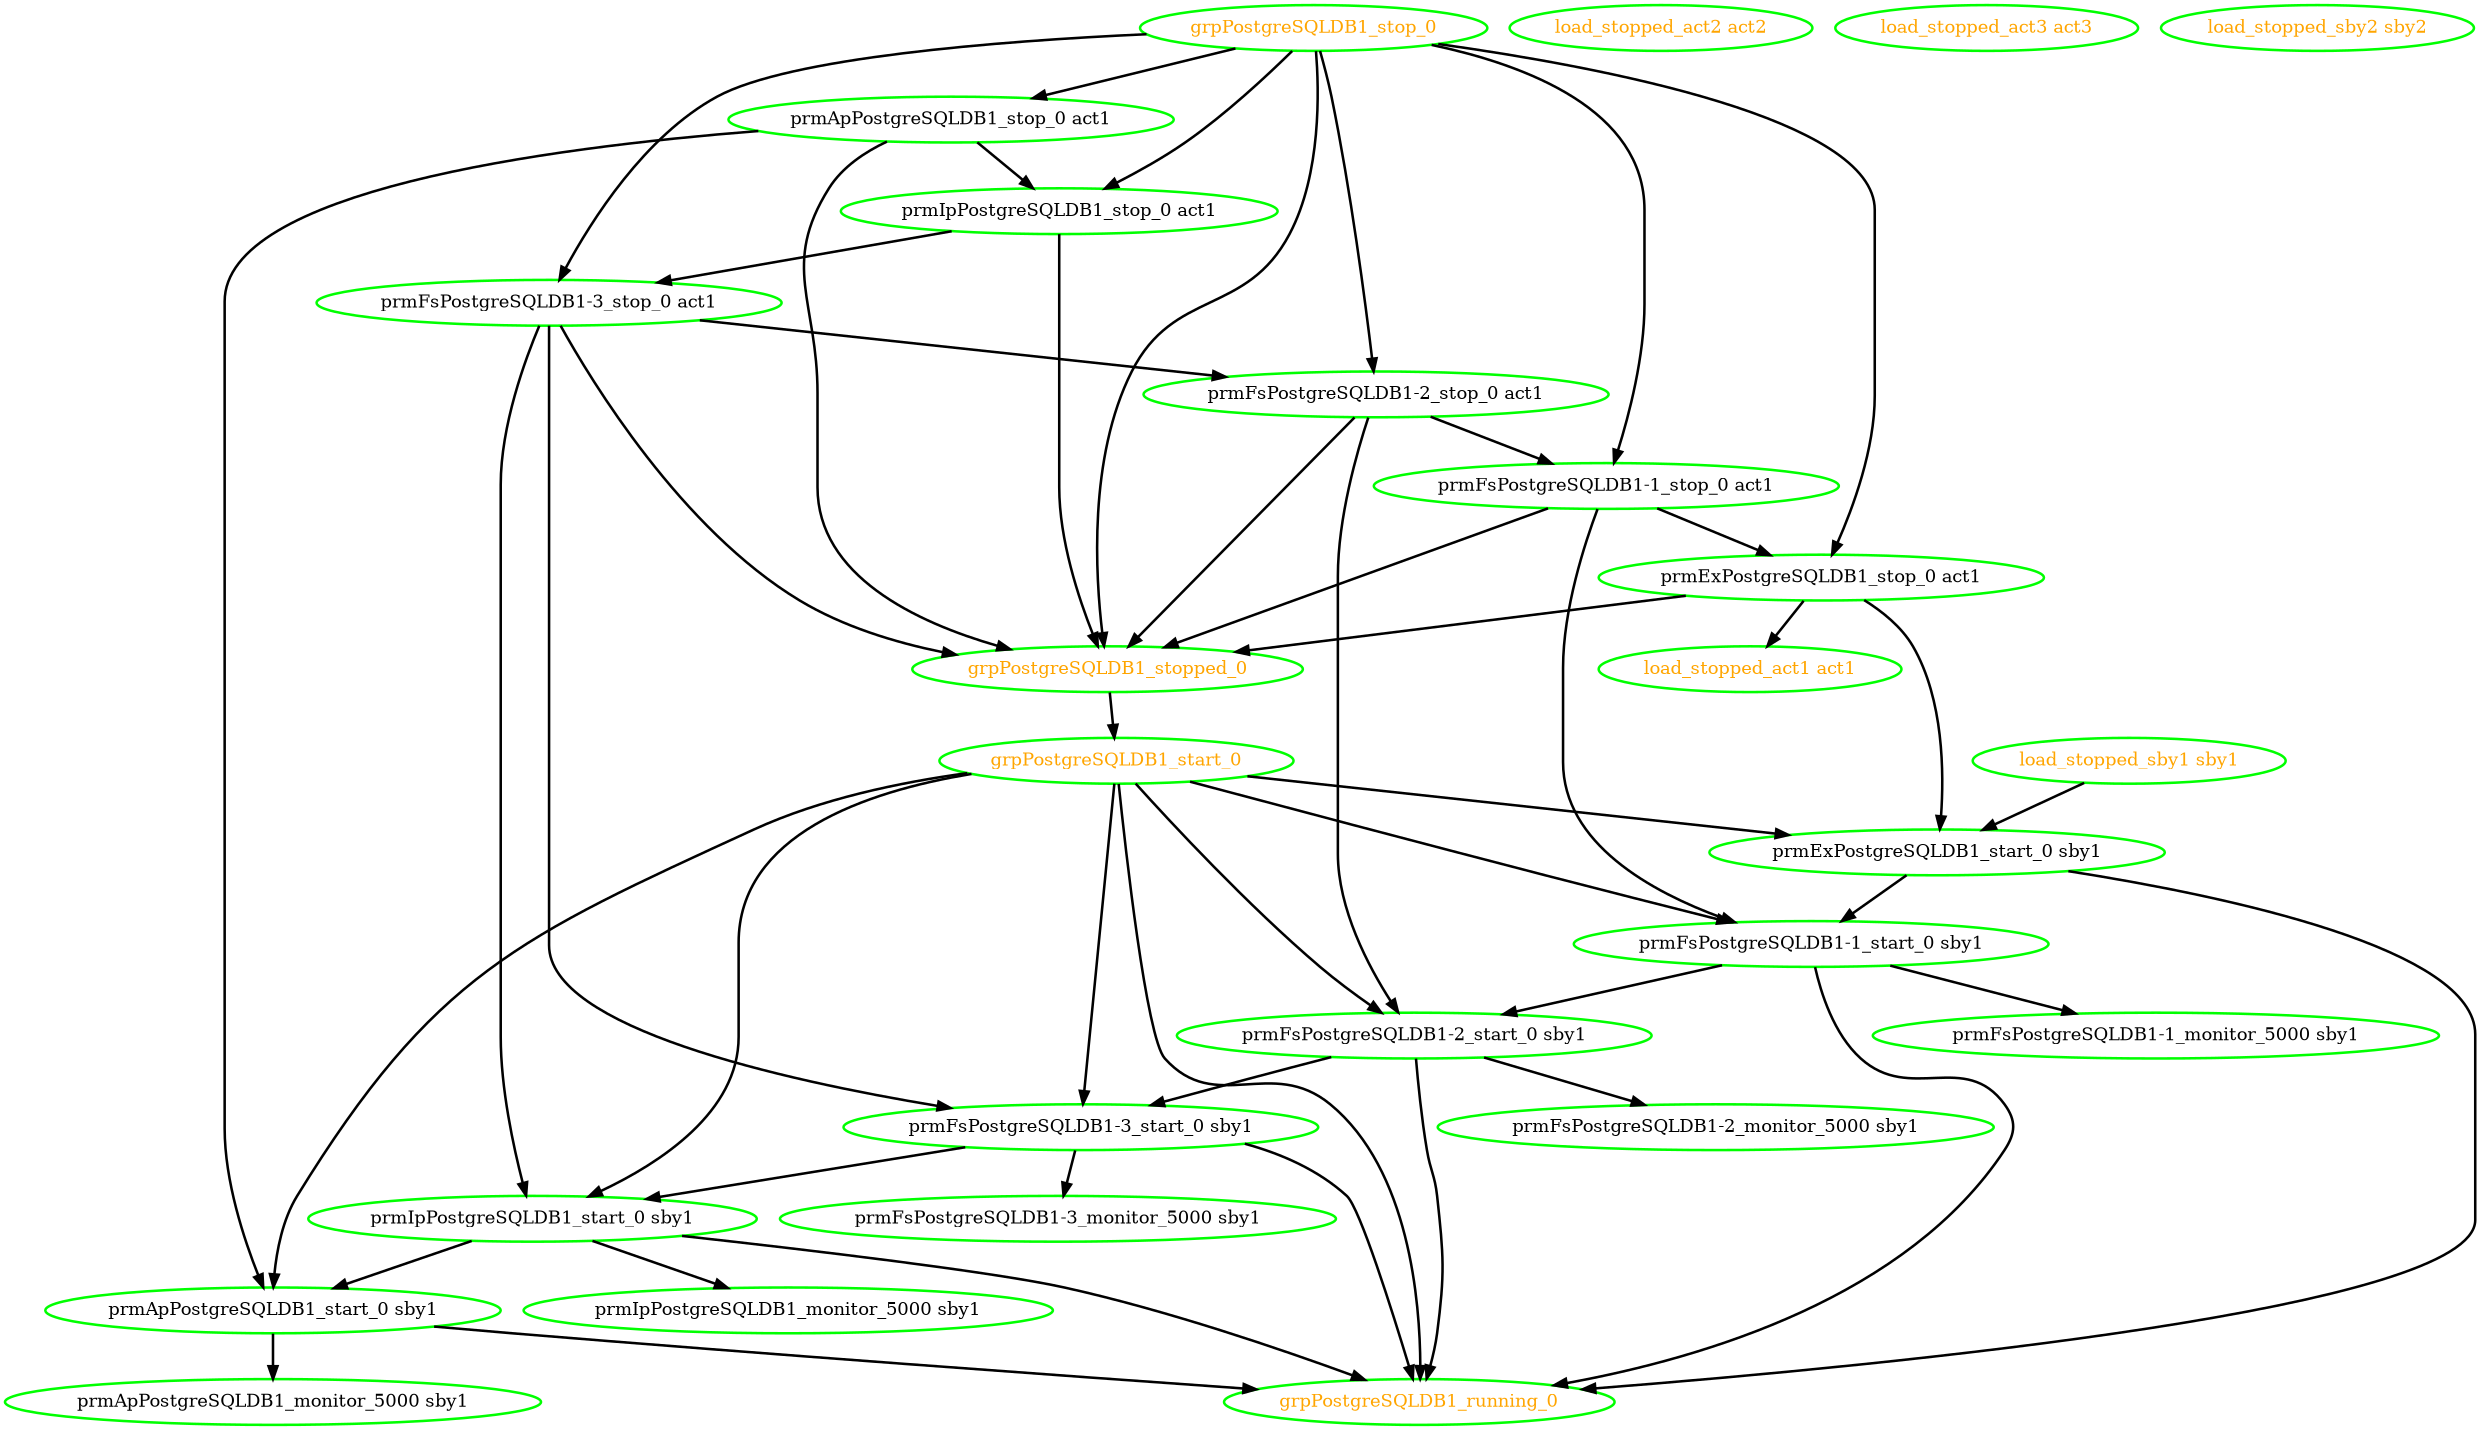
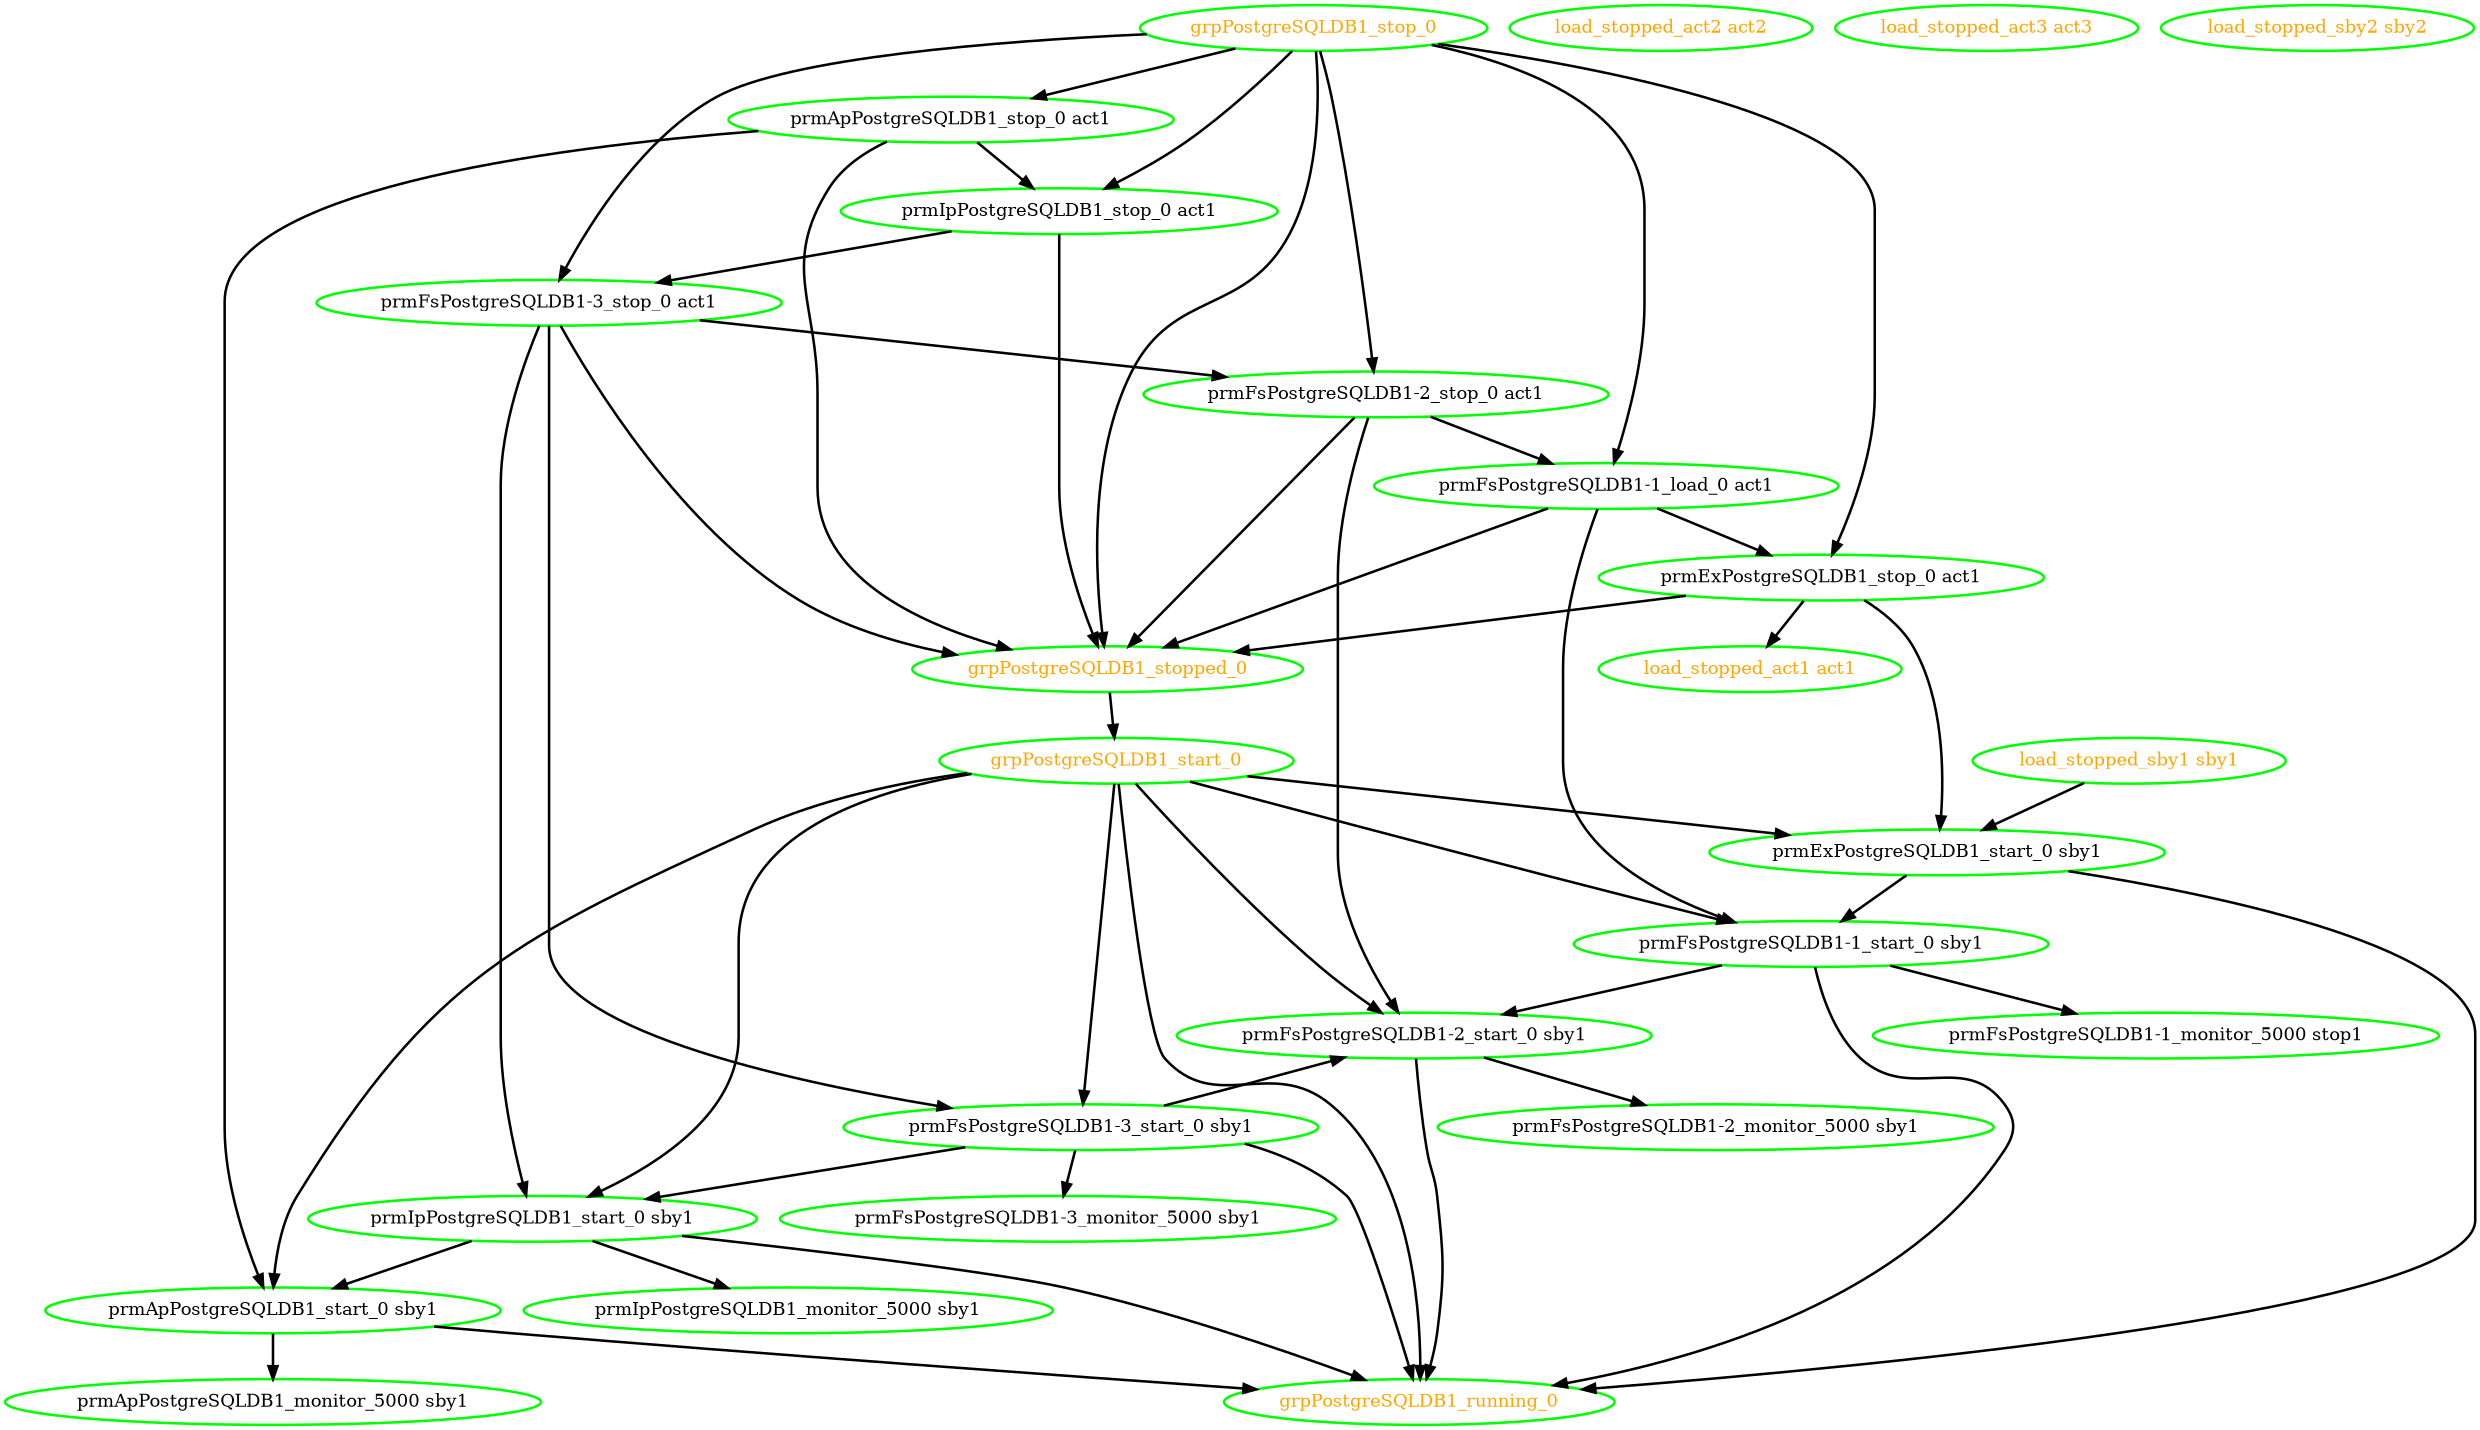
(1606, 486) -> (1606, 486)
(2156, 1036) -> (2156, 1036)
(1260, 1076) -> (1277, 1076)
